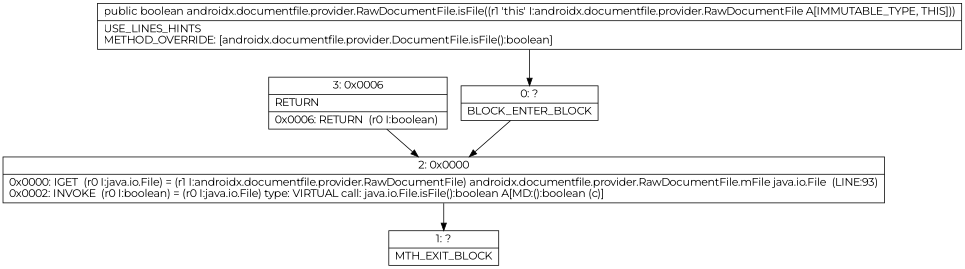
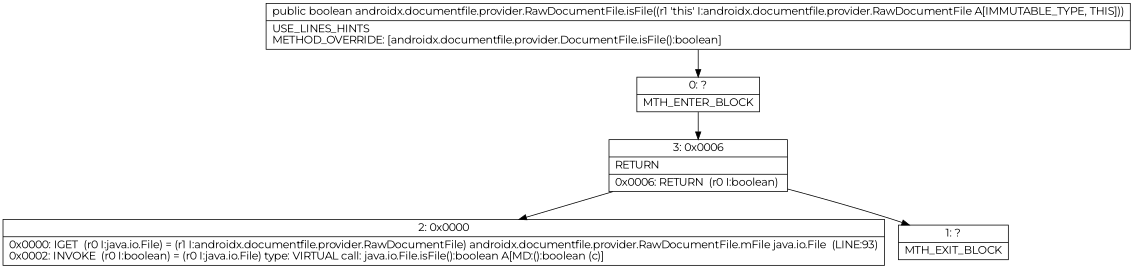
(530, 111) -> (698, 103)
(493, 136) -> (698, 122)
(444, 213) -> (845, 205)
